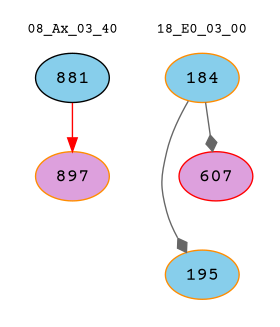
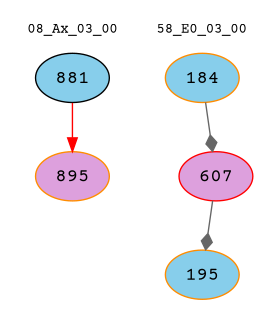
(73, 29) -> (73, 29)
(202, 29) -> (202, 29)
(163, 168) -> (210, 217)
(72, 176) -> (72, 176)
